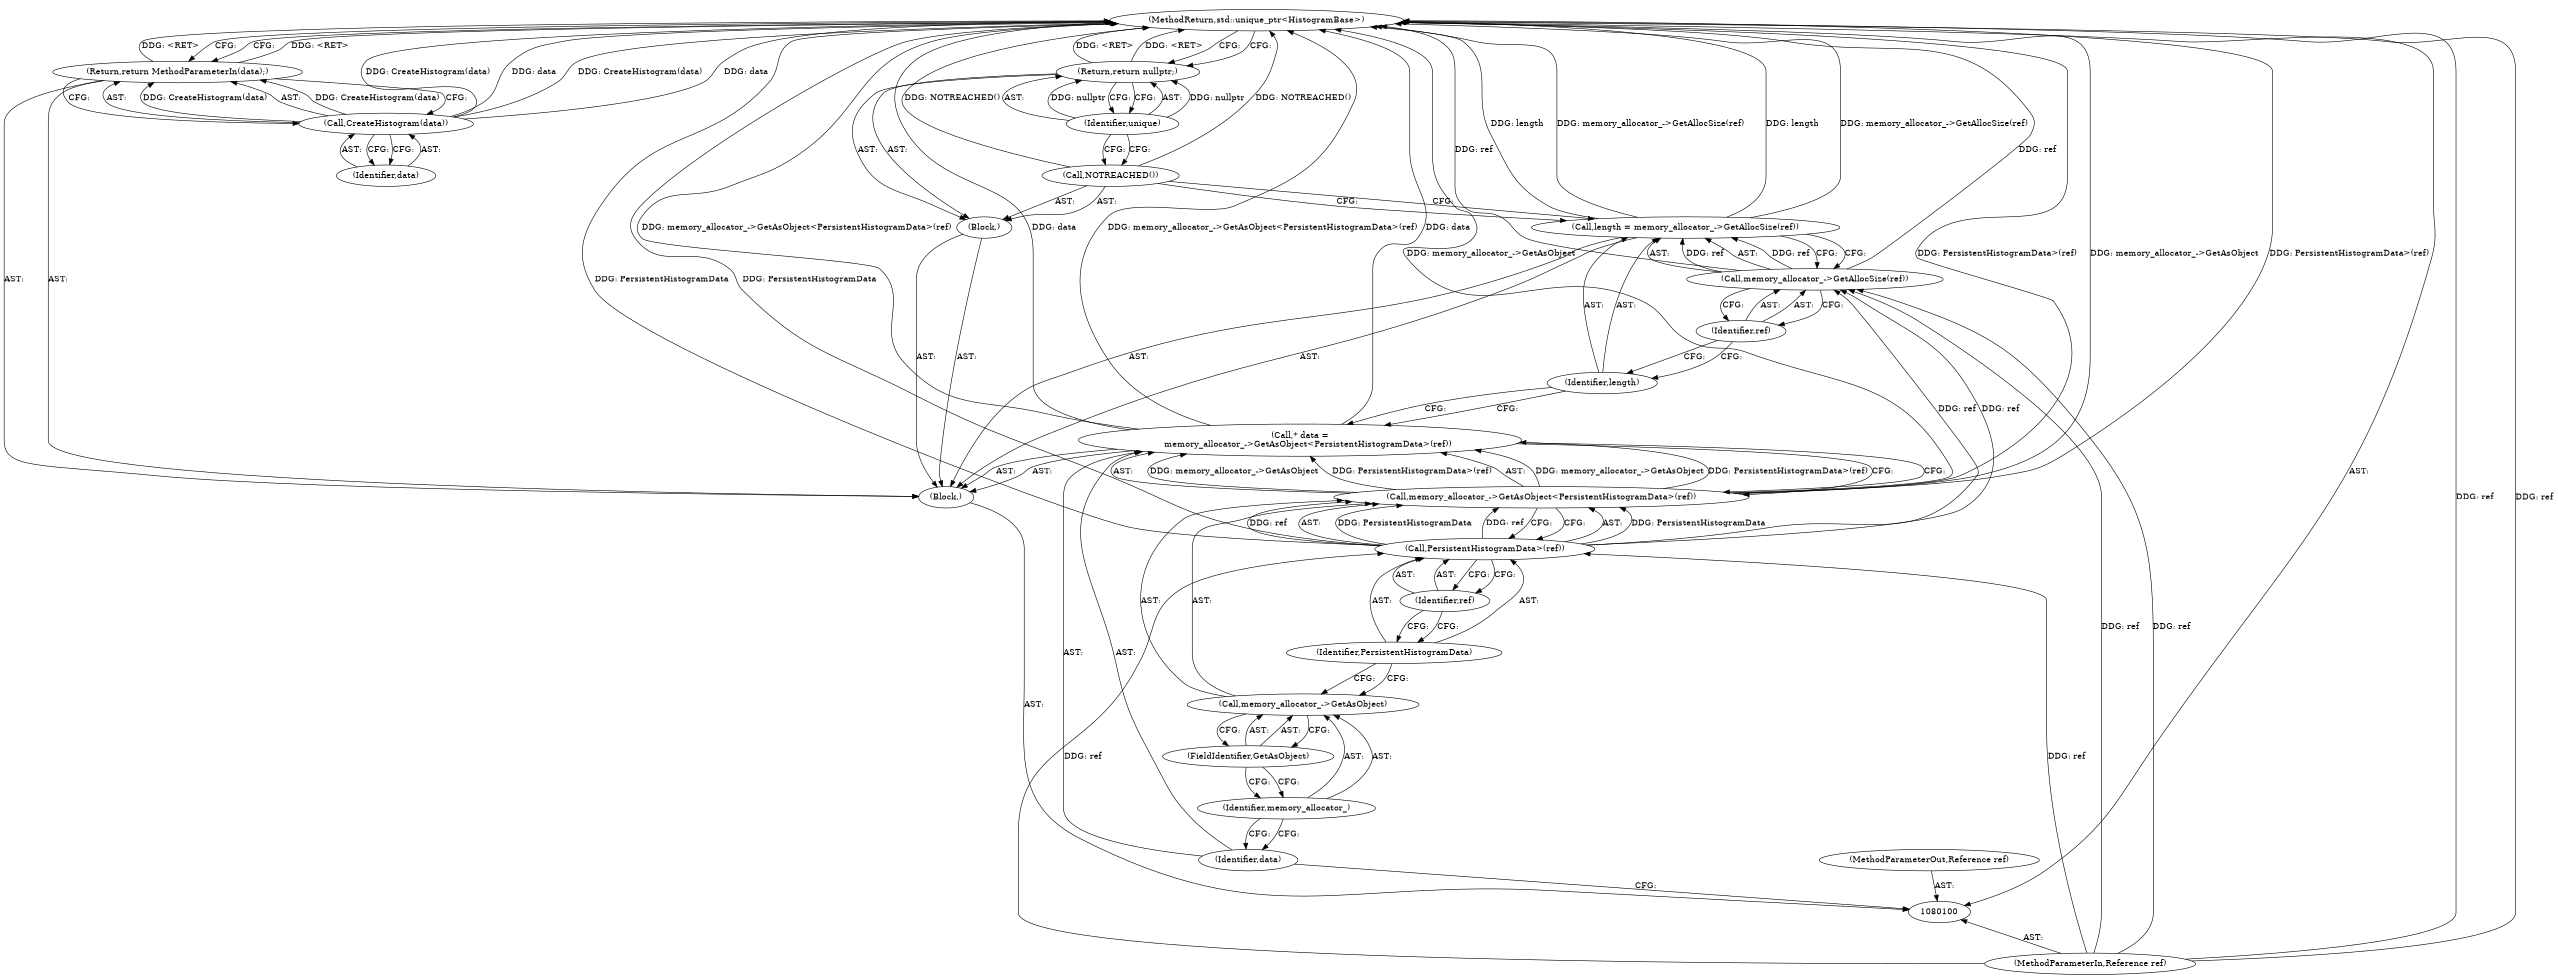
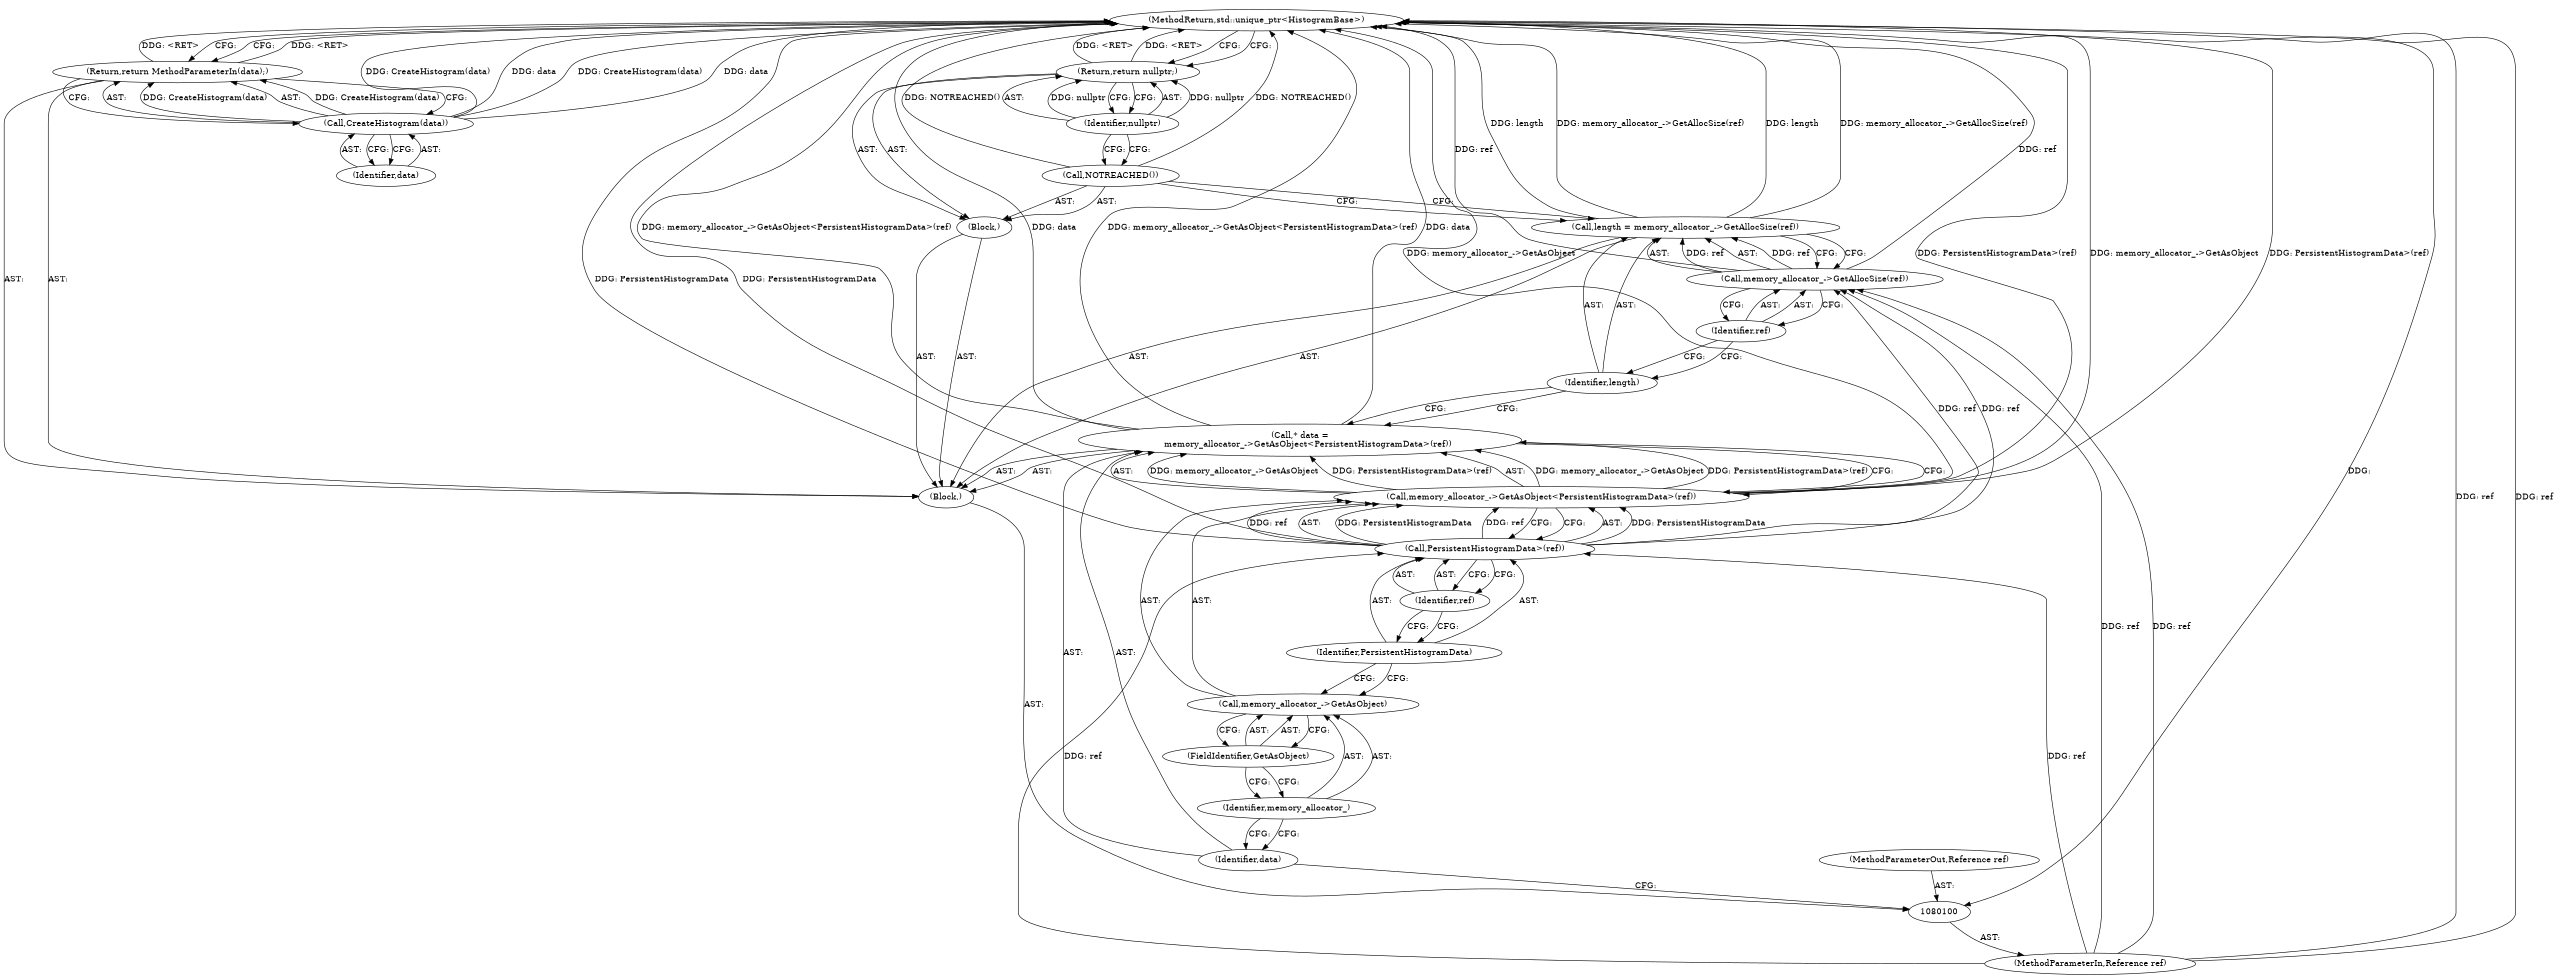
(1123, 124) -> (1123, 124)
(2361, 471) -> (2361, 471)
(2014, 938) -> (1982, 943)
